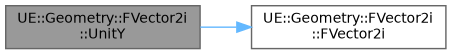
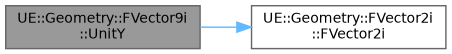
(103, 27) -> (103, 27)
